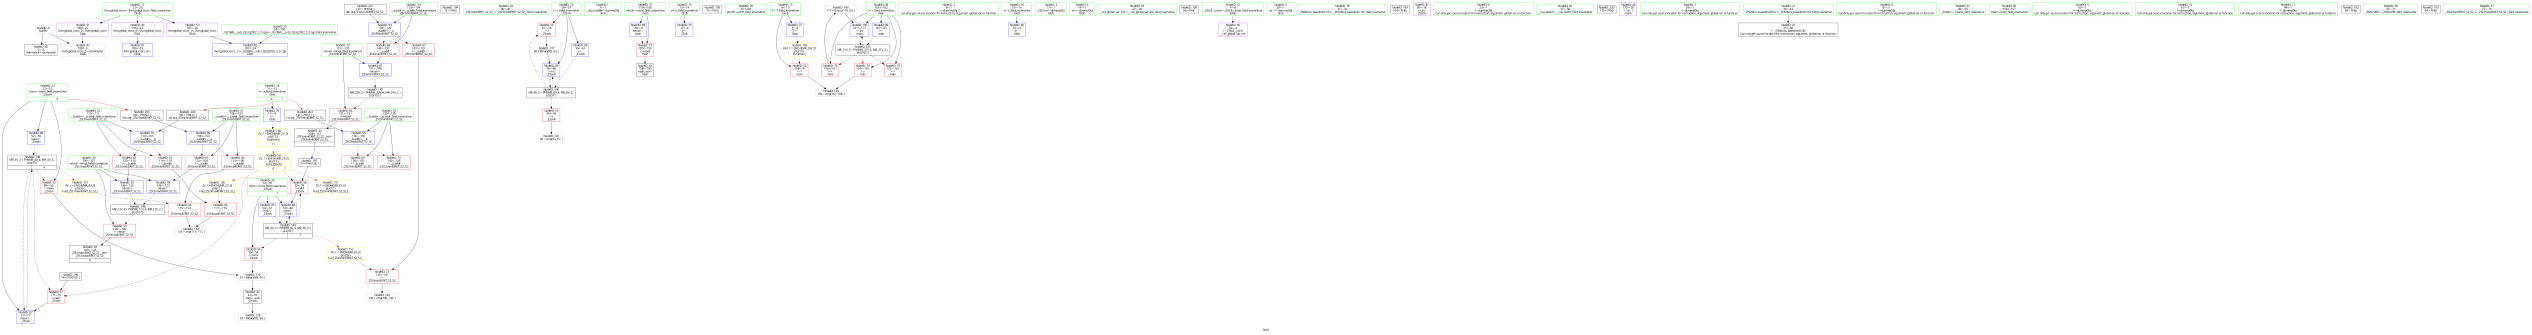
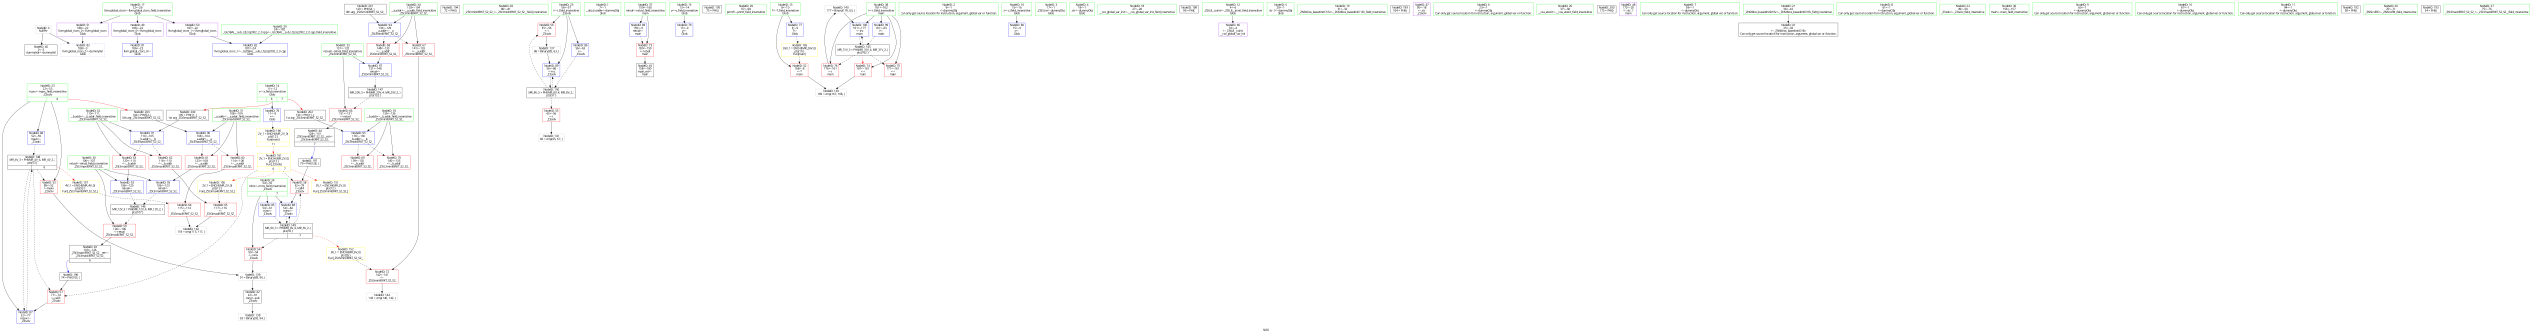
none -> (416, 29)
(137, 34) -> (137, 34)
none -> (67, 265)
